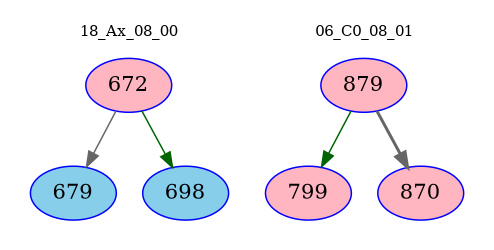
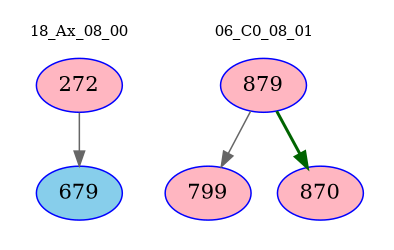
(129, 85) -> (79, 85)
(340, 132) -> (240, 132)
(389, 133) -> (288, 133)
(186, 193) -> none
